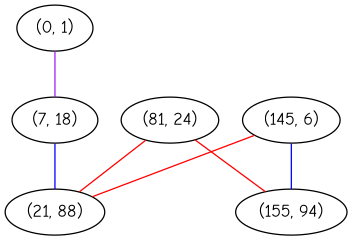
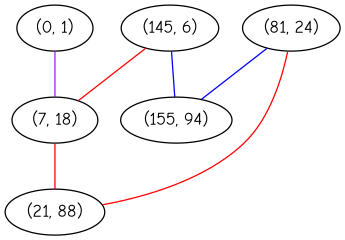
(55, 166) -> (55, 166)
(173, 166) -> (112, 74)
(230, 166) -> (234, 74)
